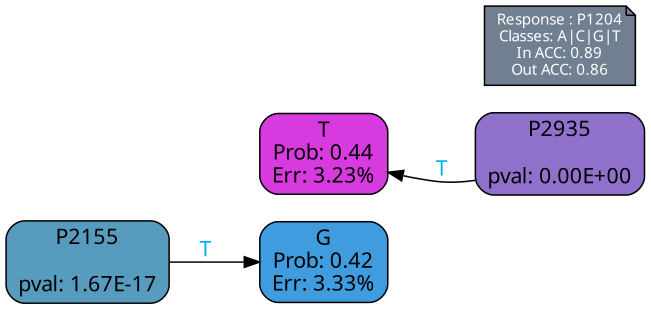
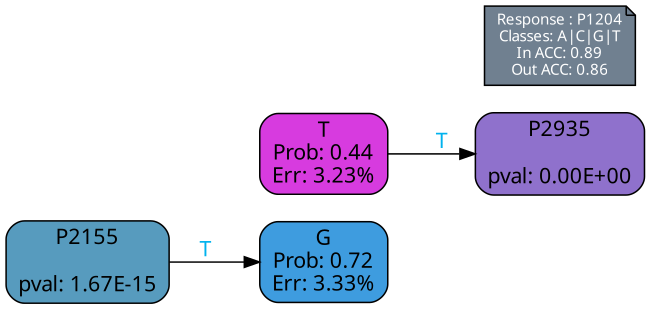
(439, 182) -> (424, 154)
(88, 262) -> (88, 262)
(324, 262) -> (324, 262)
